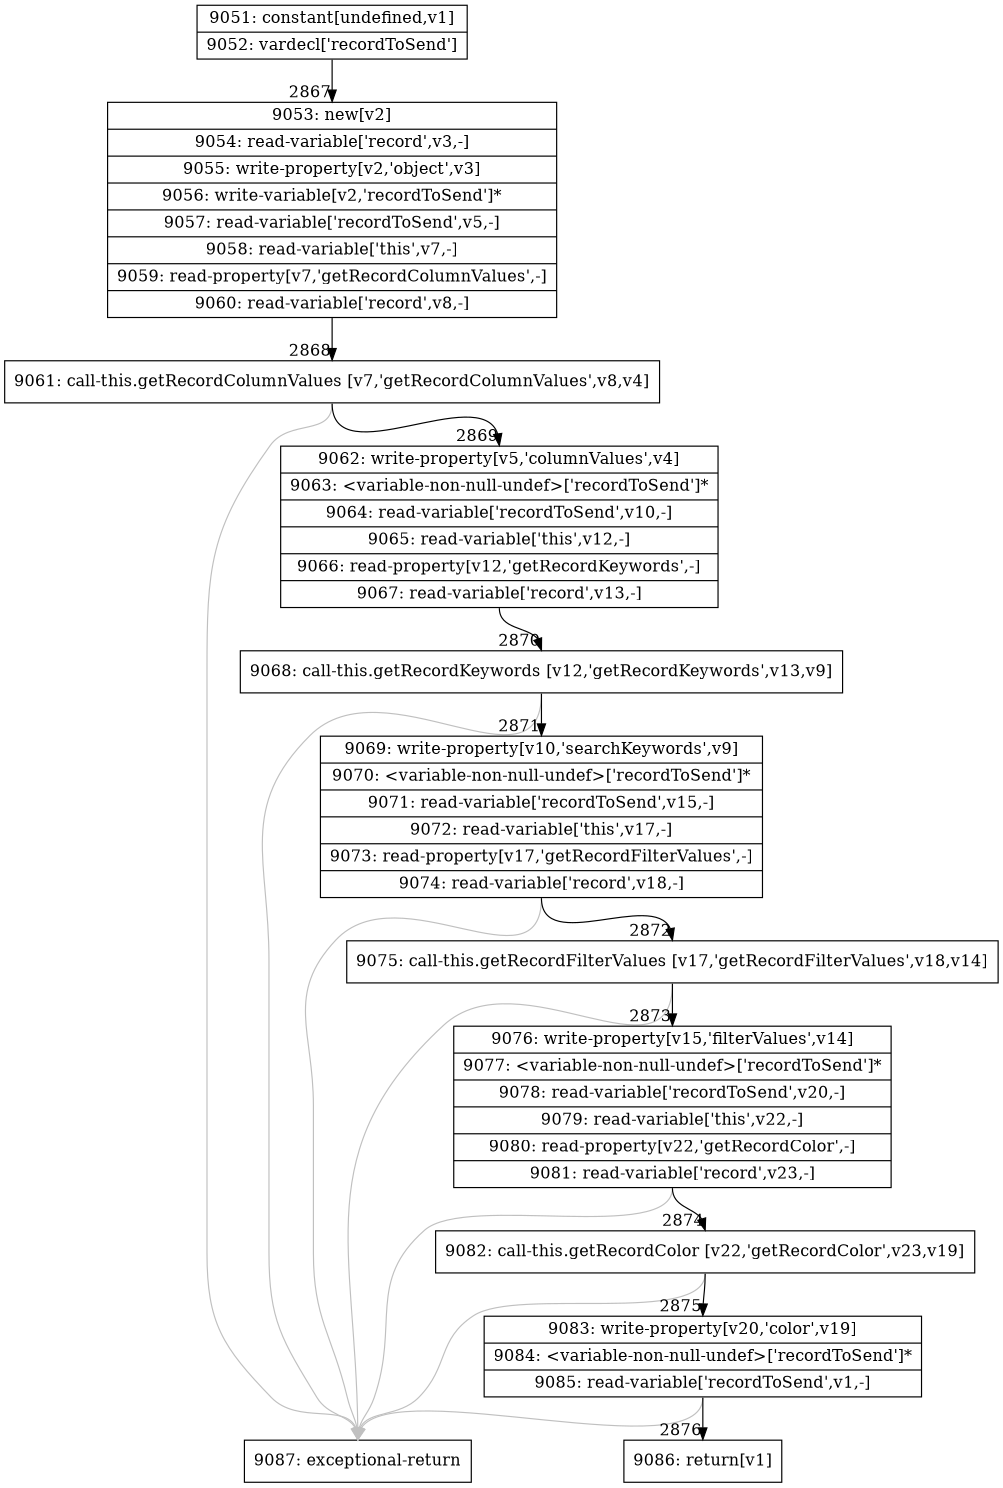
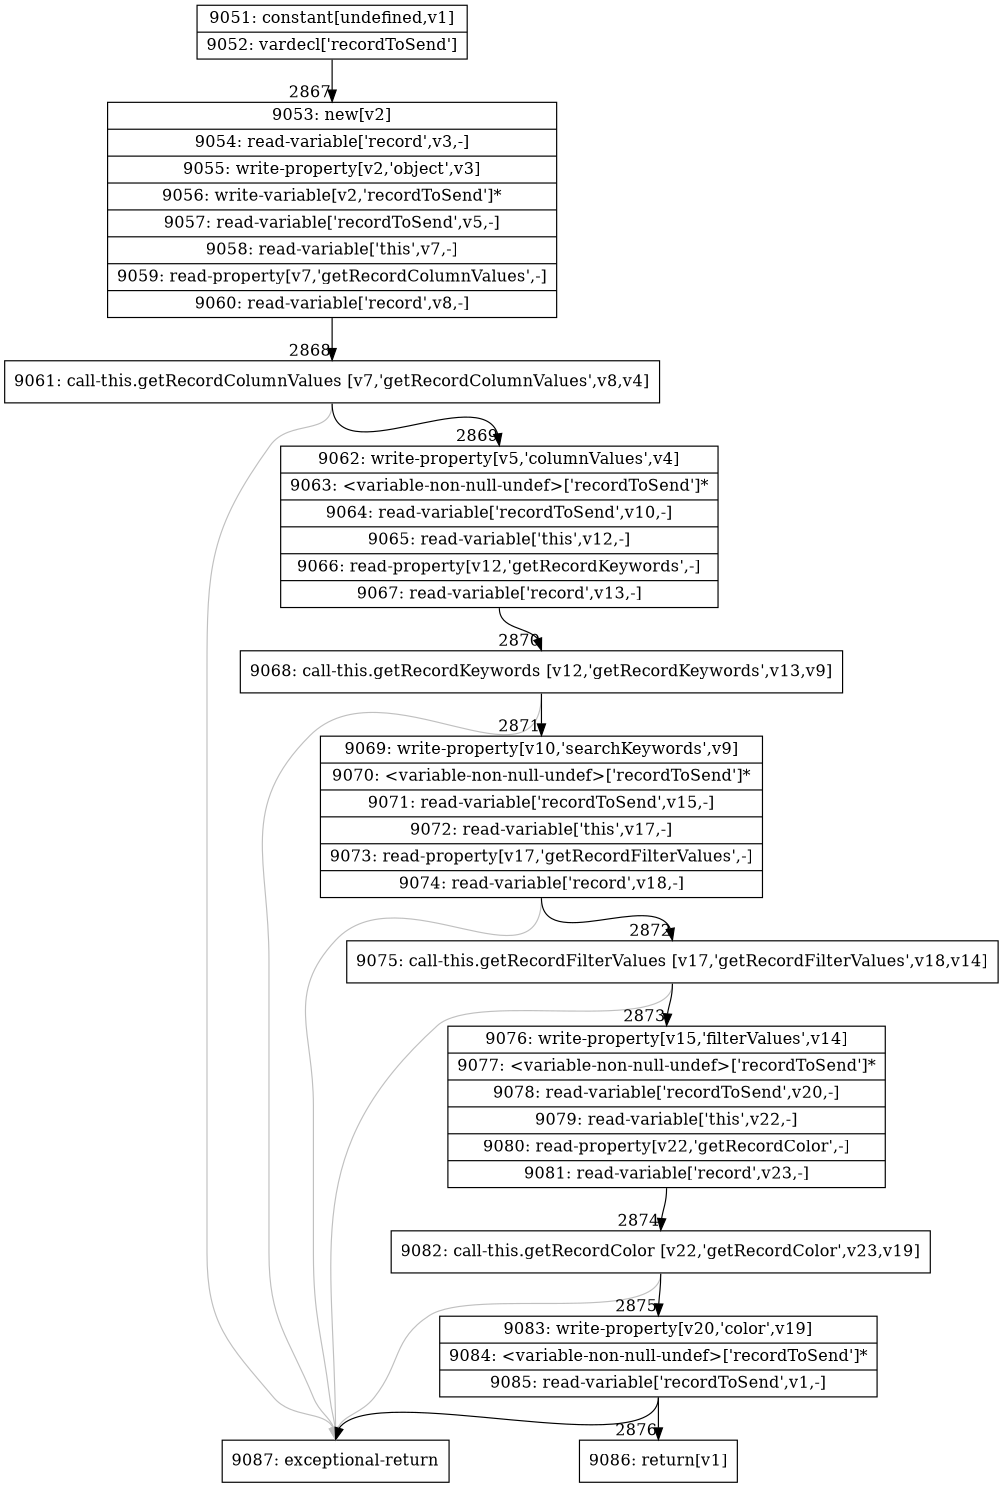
(446, 1220) -> none
(536, 1419) -> (503, 1419)
